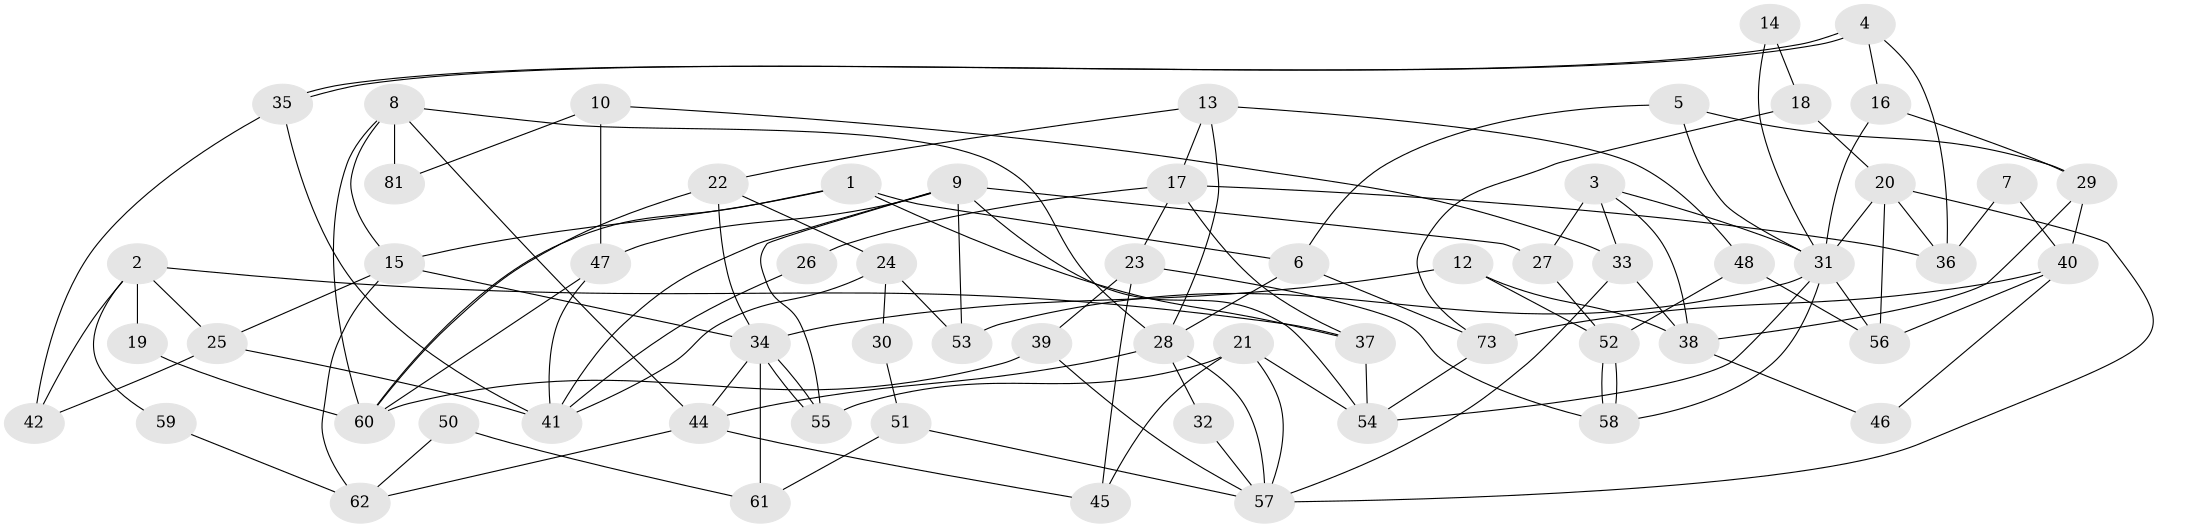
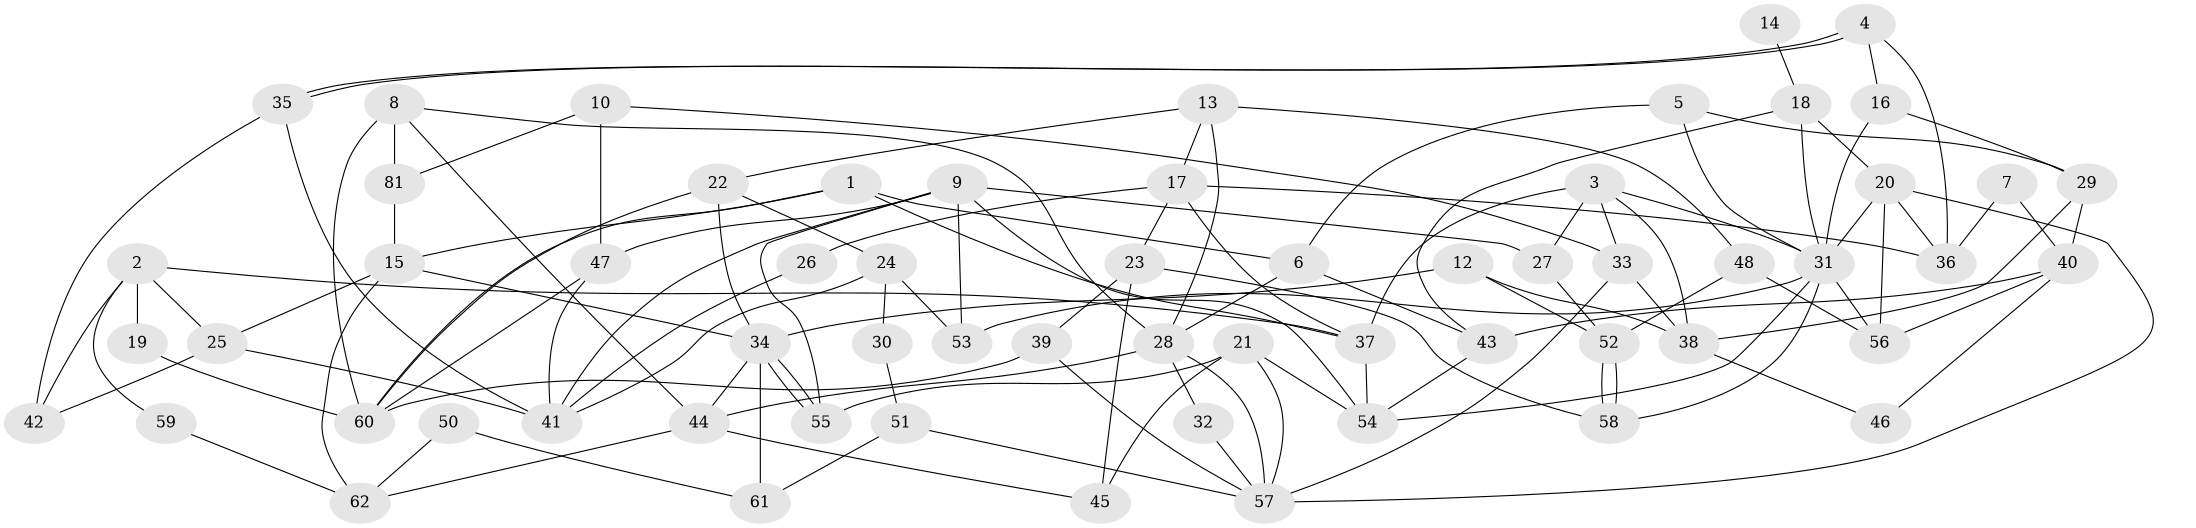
(1768, 149) -> (1806, 185)
(351, 184) -> (395, 224)
none -> (1447, 228)
(1487, 344) -> (1487, 344)
